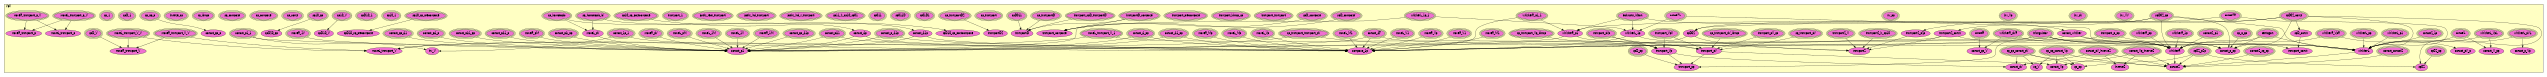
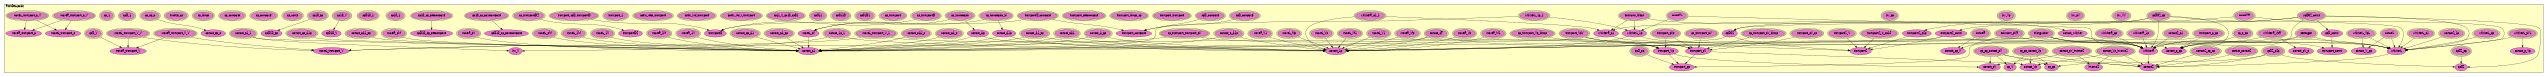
(8, 7) -> (15, 7)
(1017, 16) -> none
(2008, 33) -> (2009, 33)
(1360, 51) -> (1336, 51)
